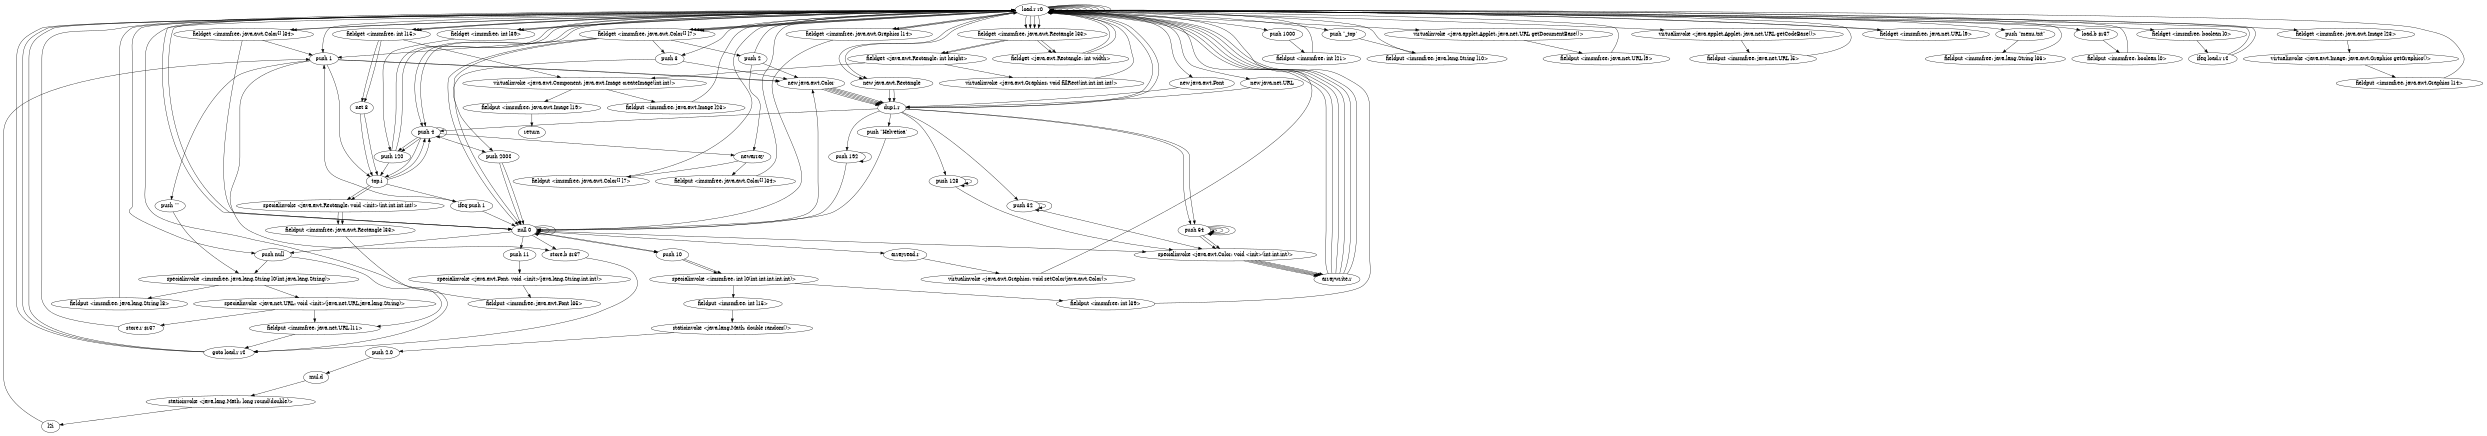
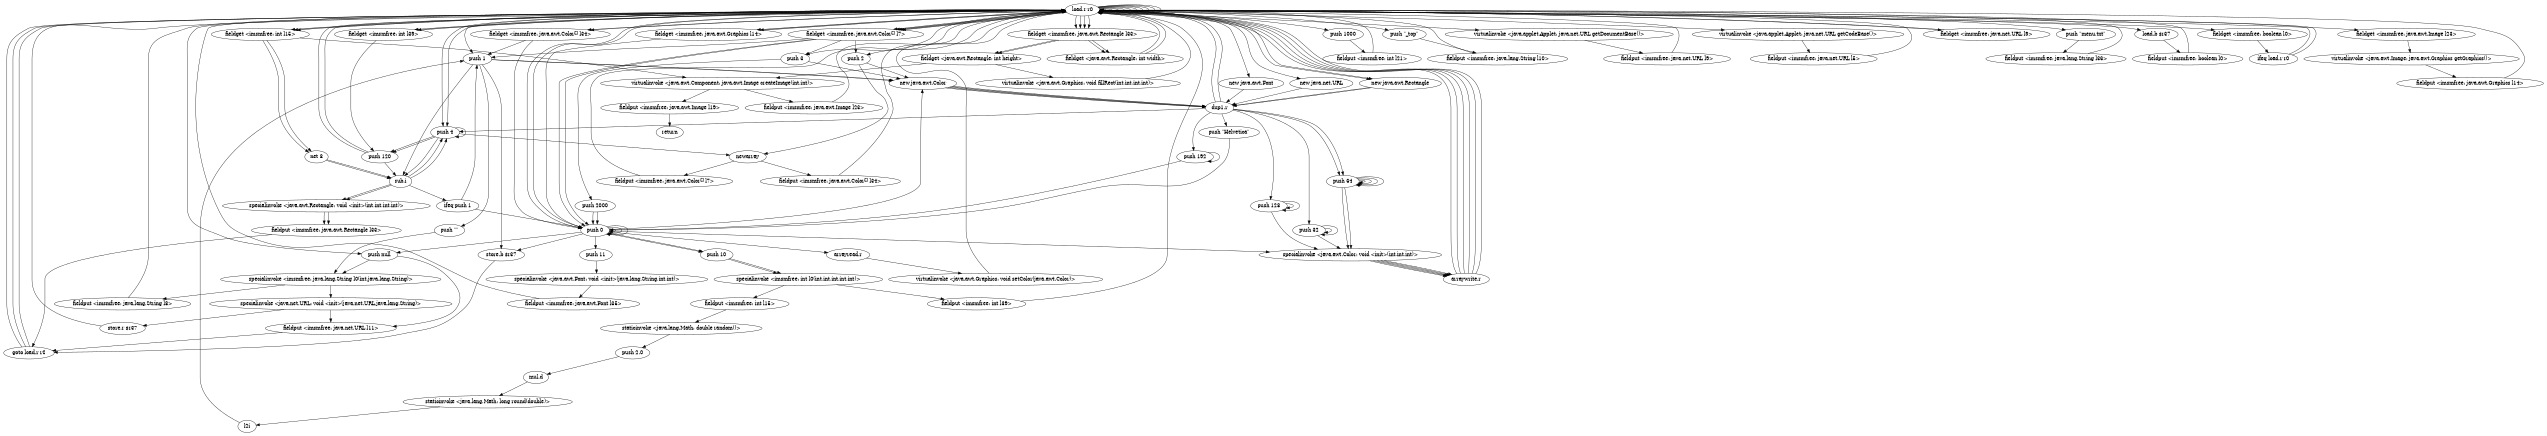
(876, 15) -> (969, 37)
(459, 143) -> none
(377, 181) -> (401, 181)
(524, 230) -> (595, 230)
